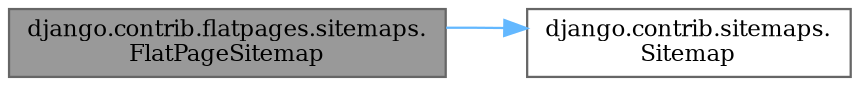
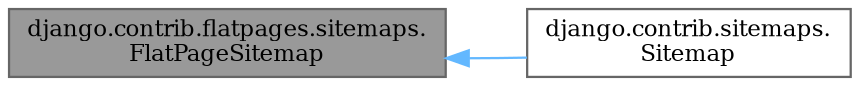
(475, 28) -> (498, 58)
